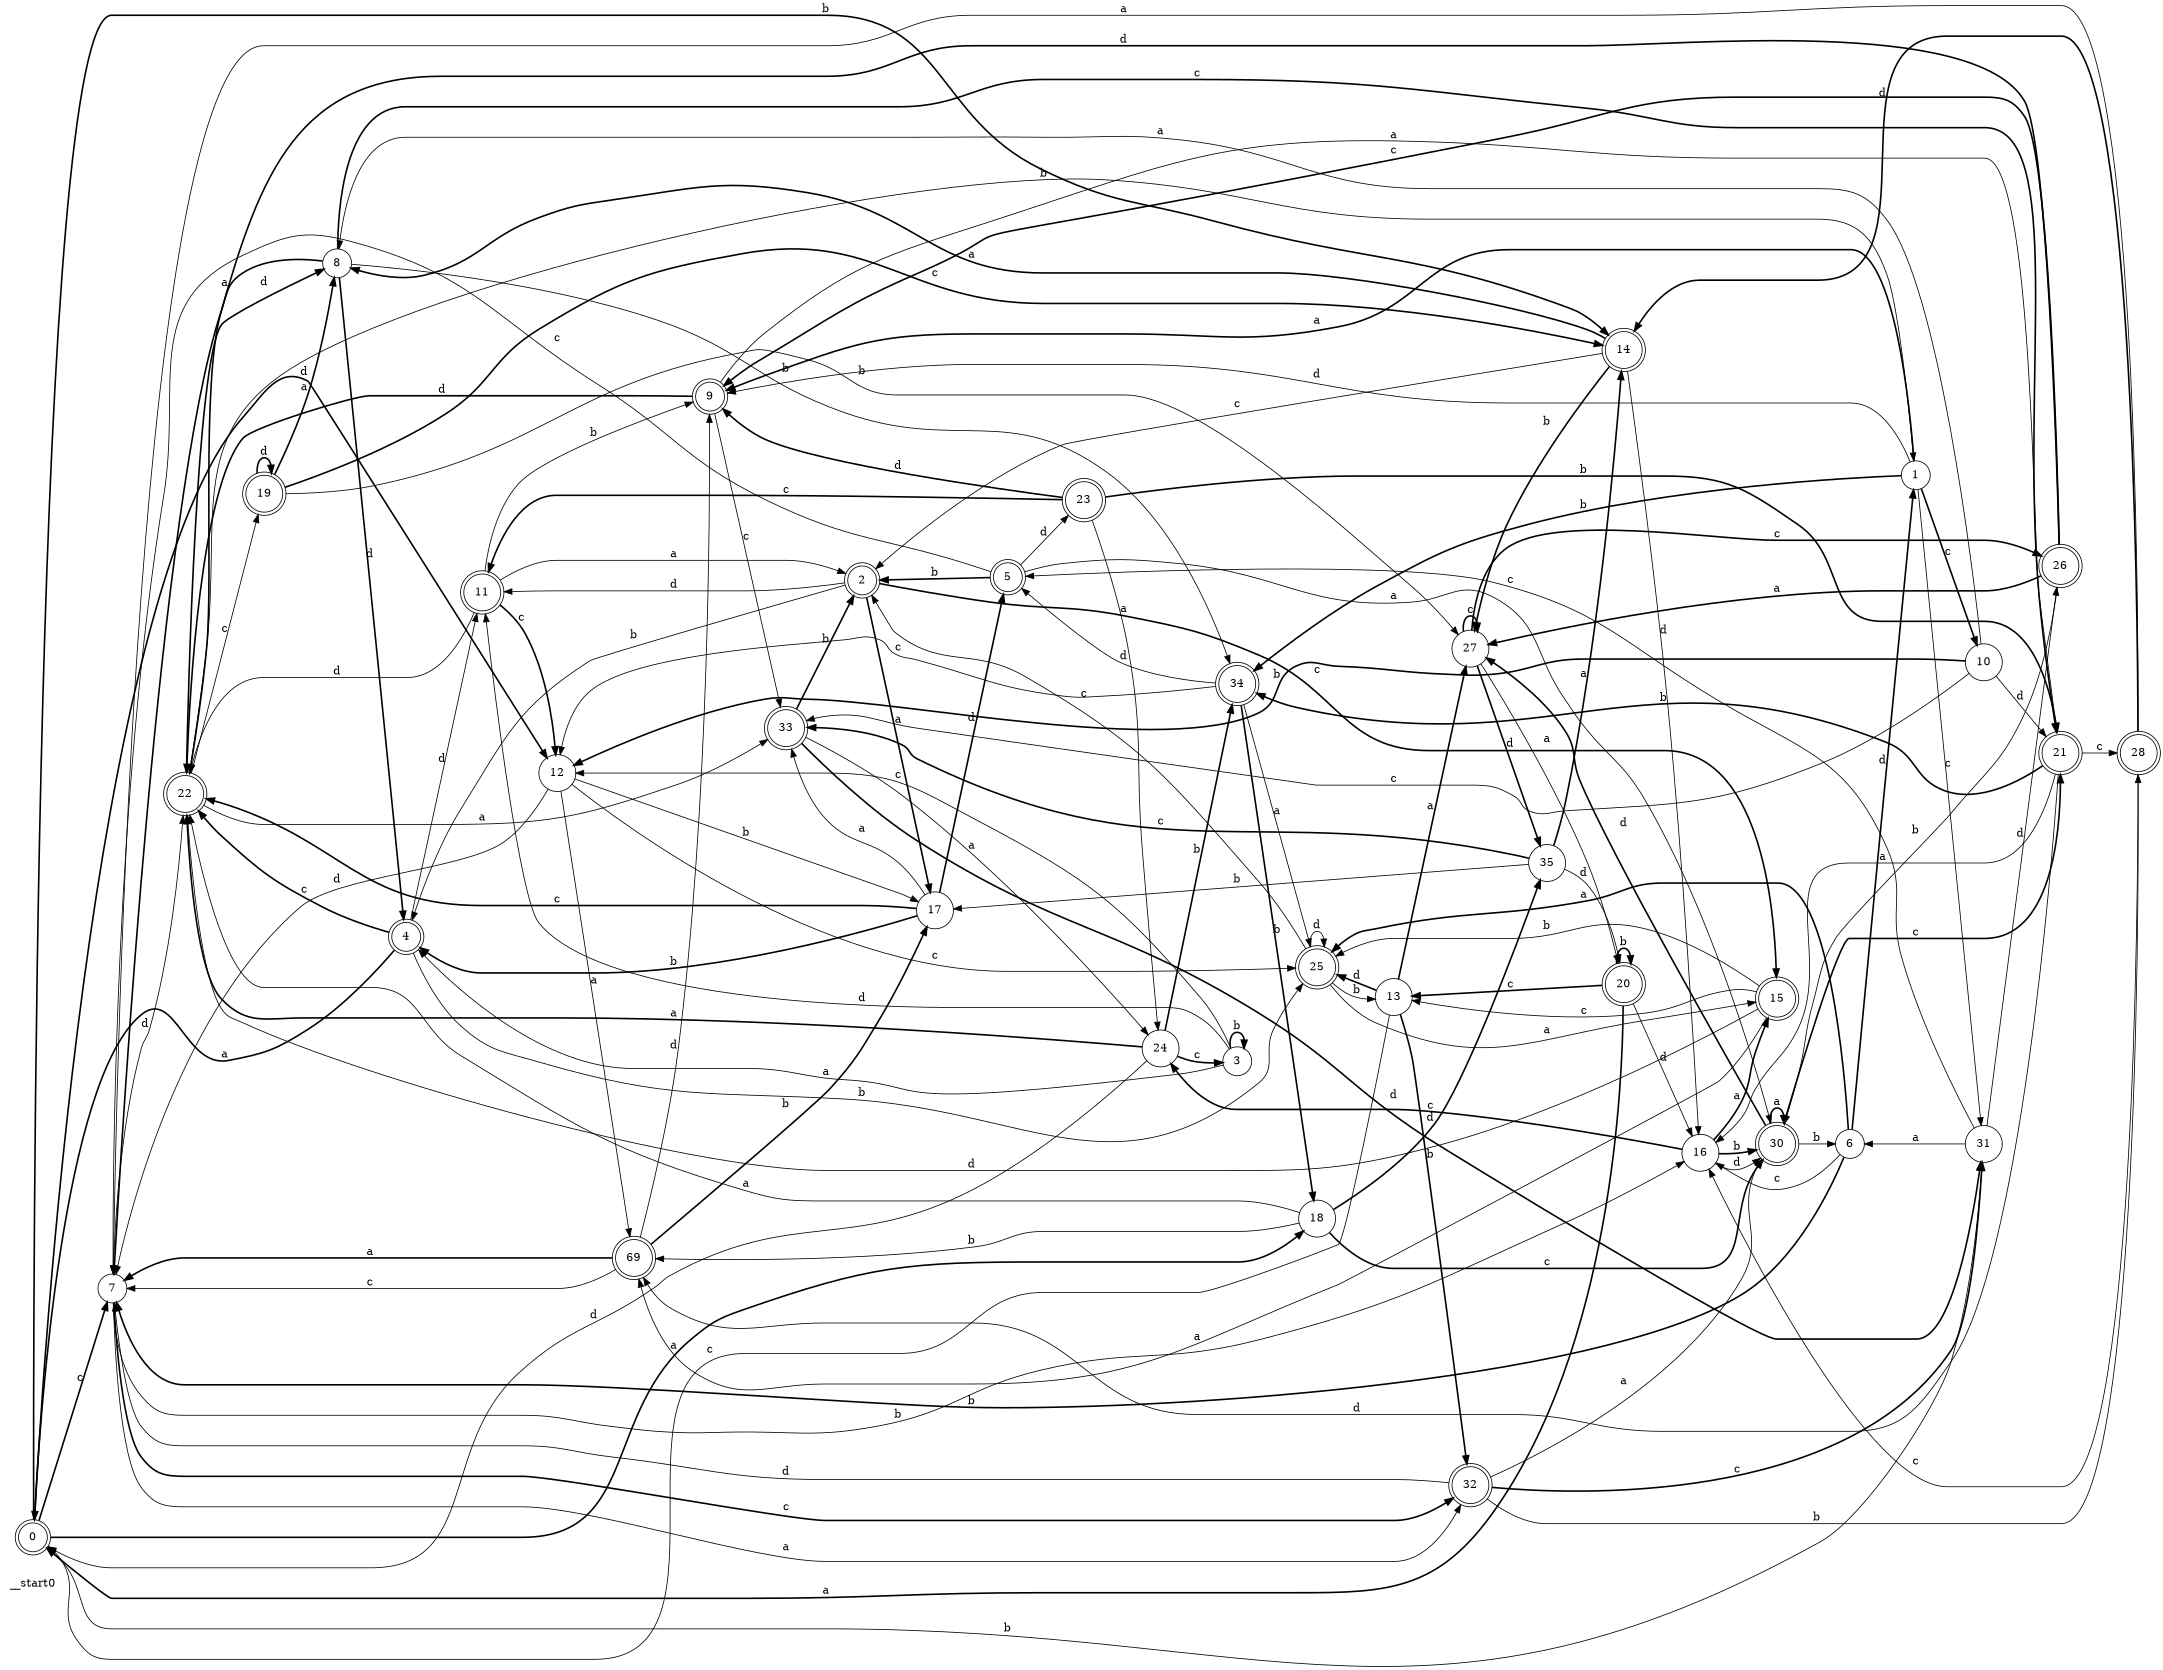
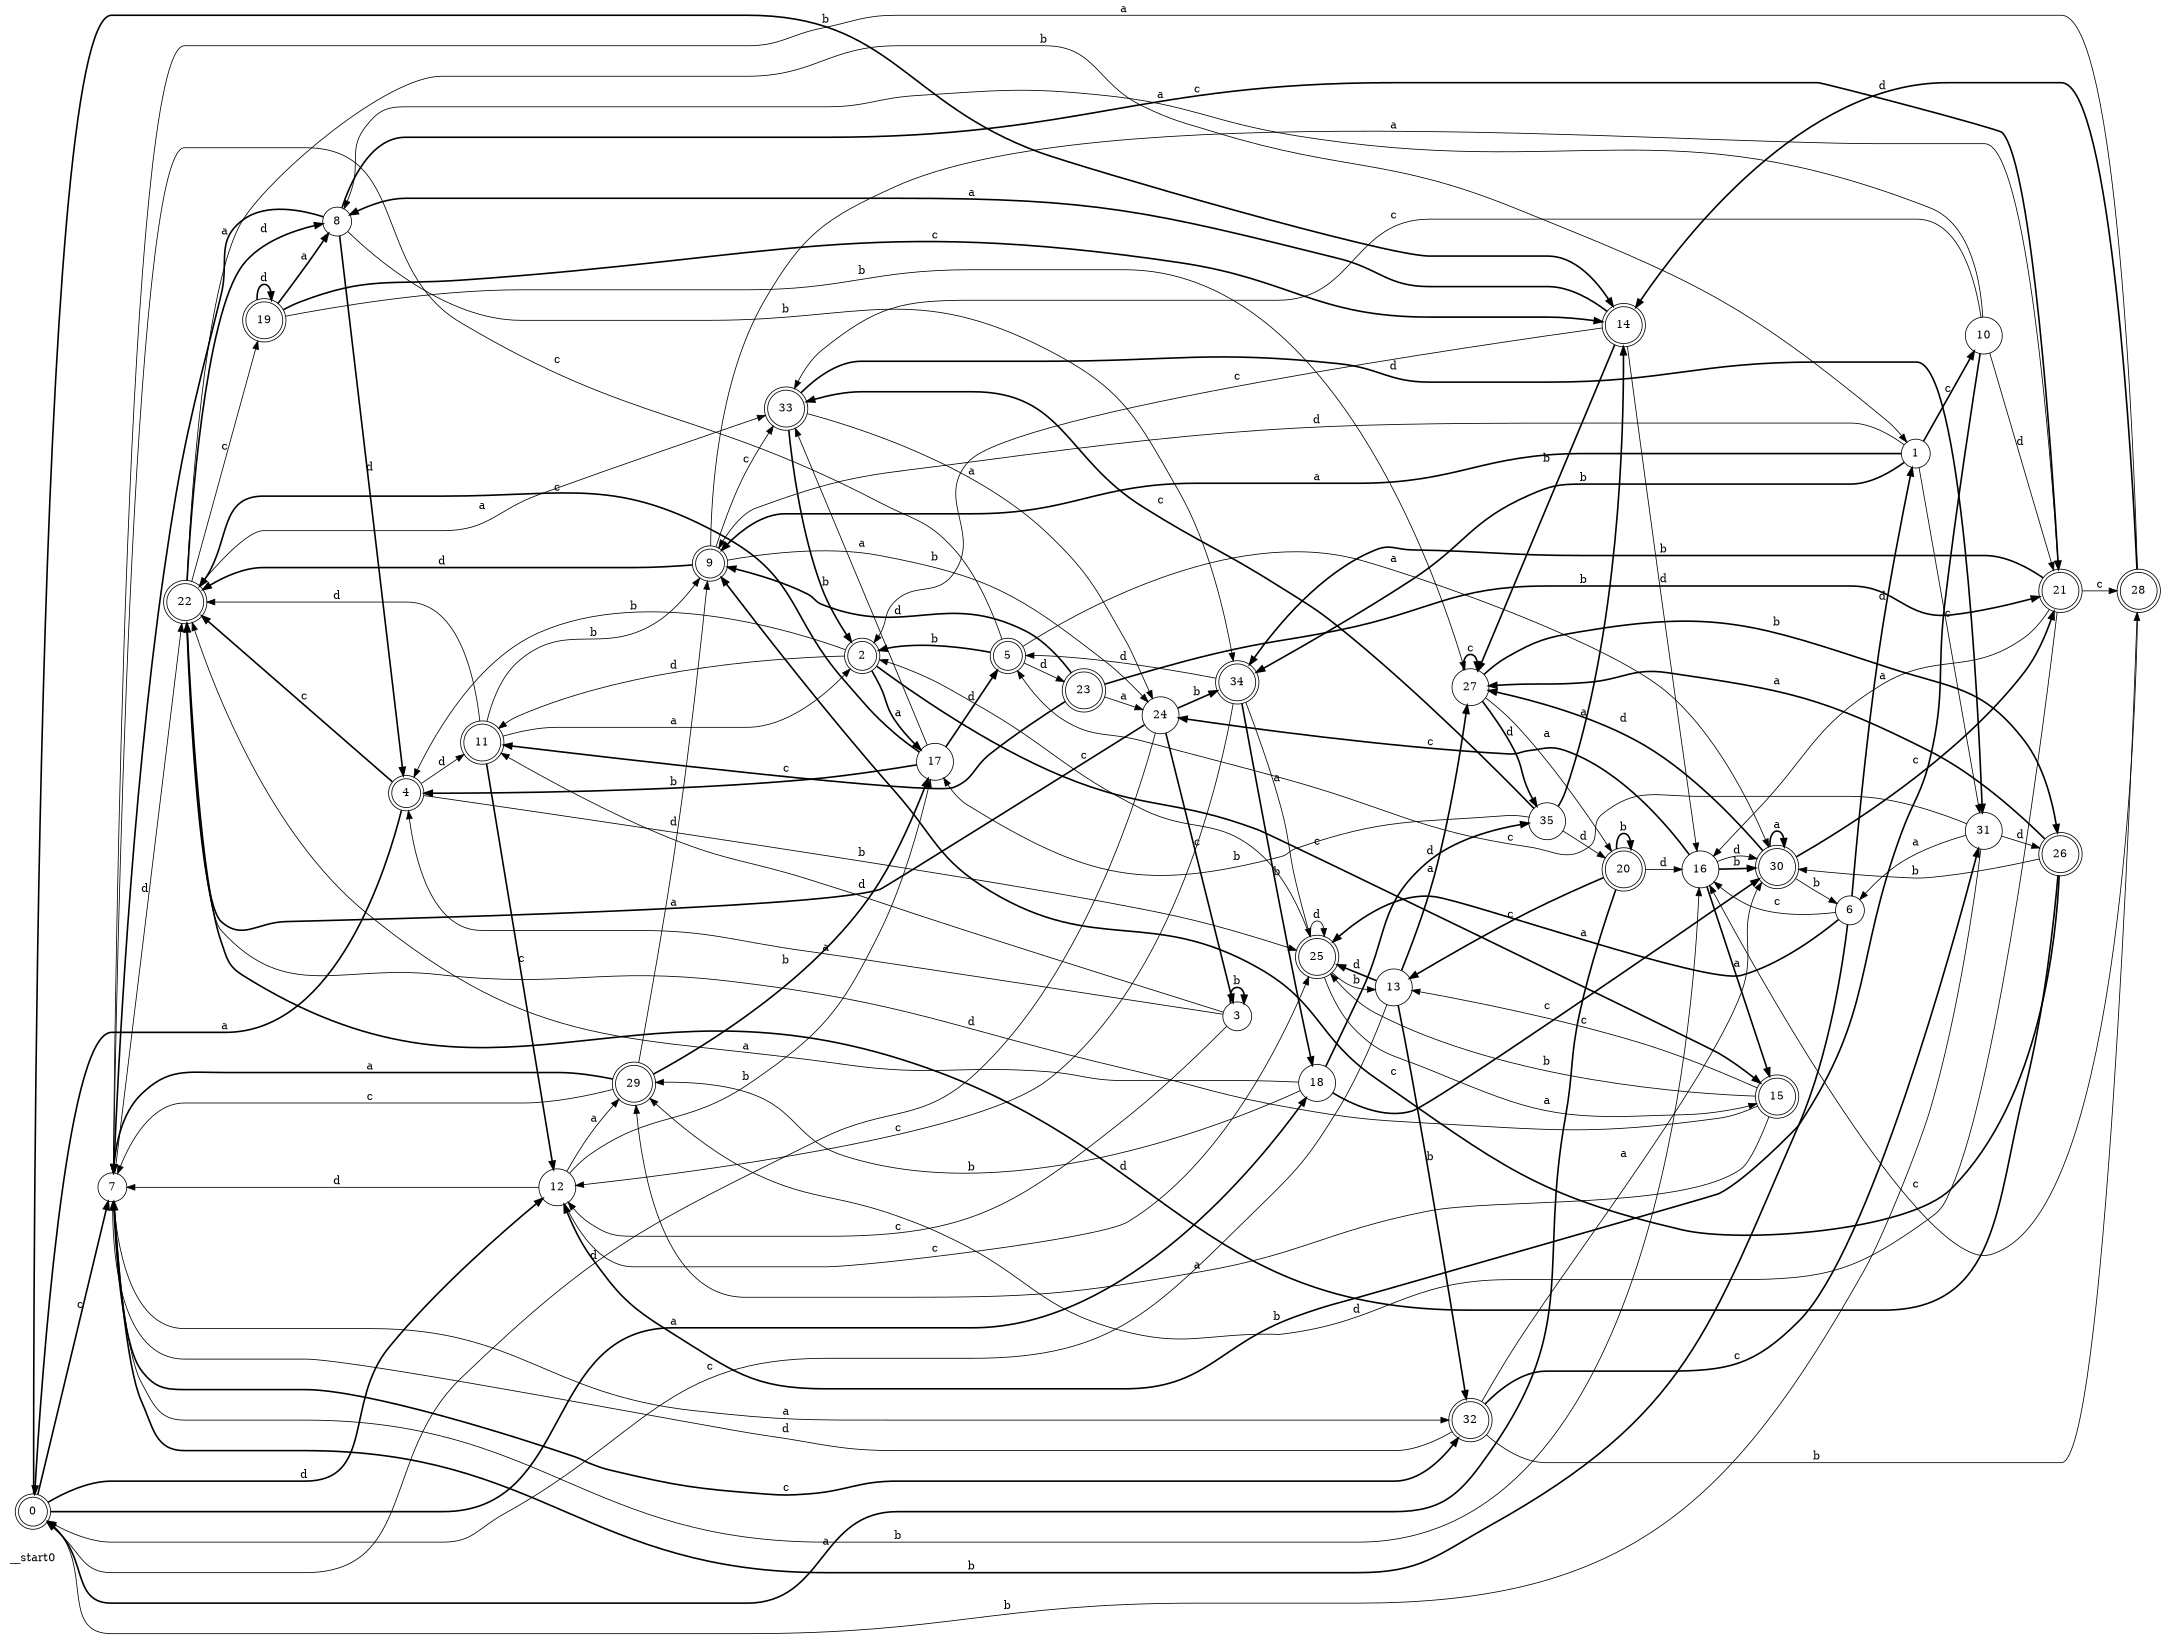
(1777, 534) -> (1777, 623)
none -> (942, 570)
(634, 1258) -> (634, 1084)
